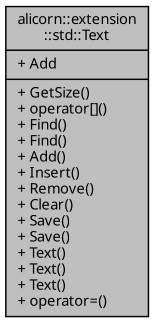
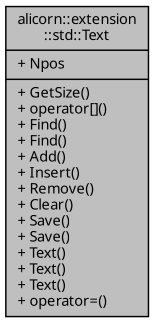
(38, 64) -> (41, 64)
